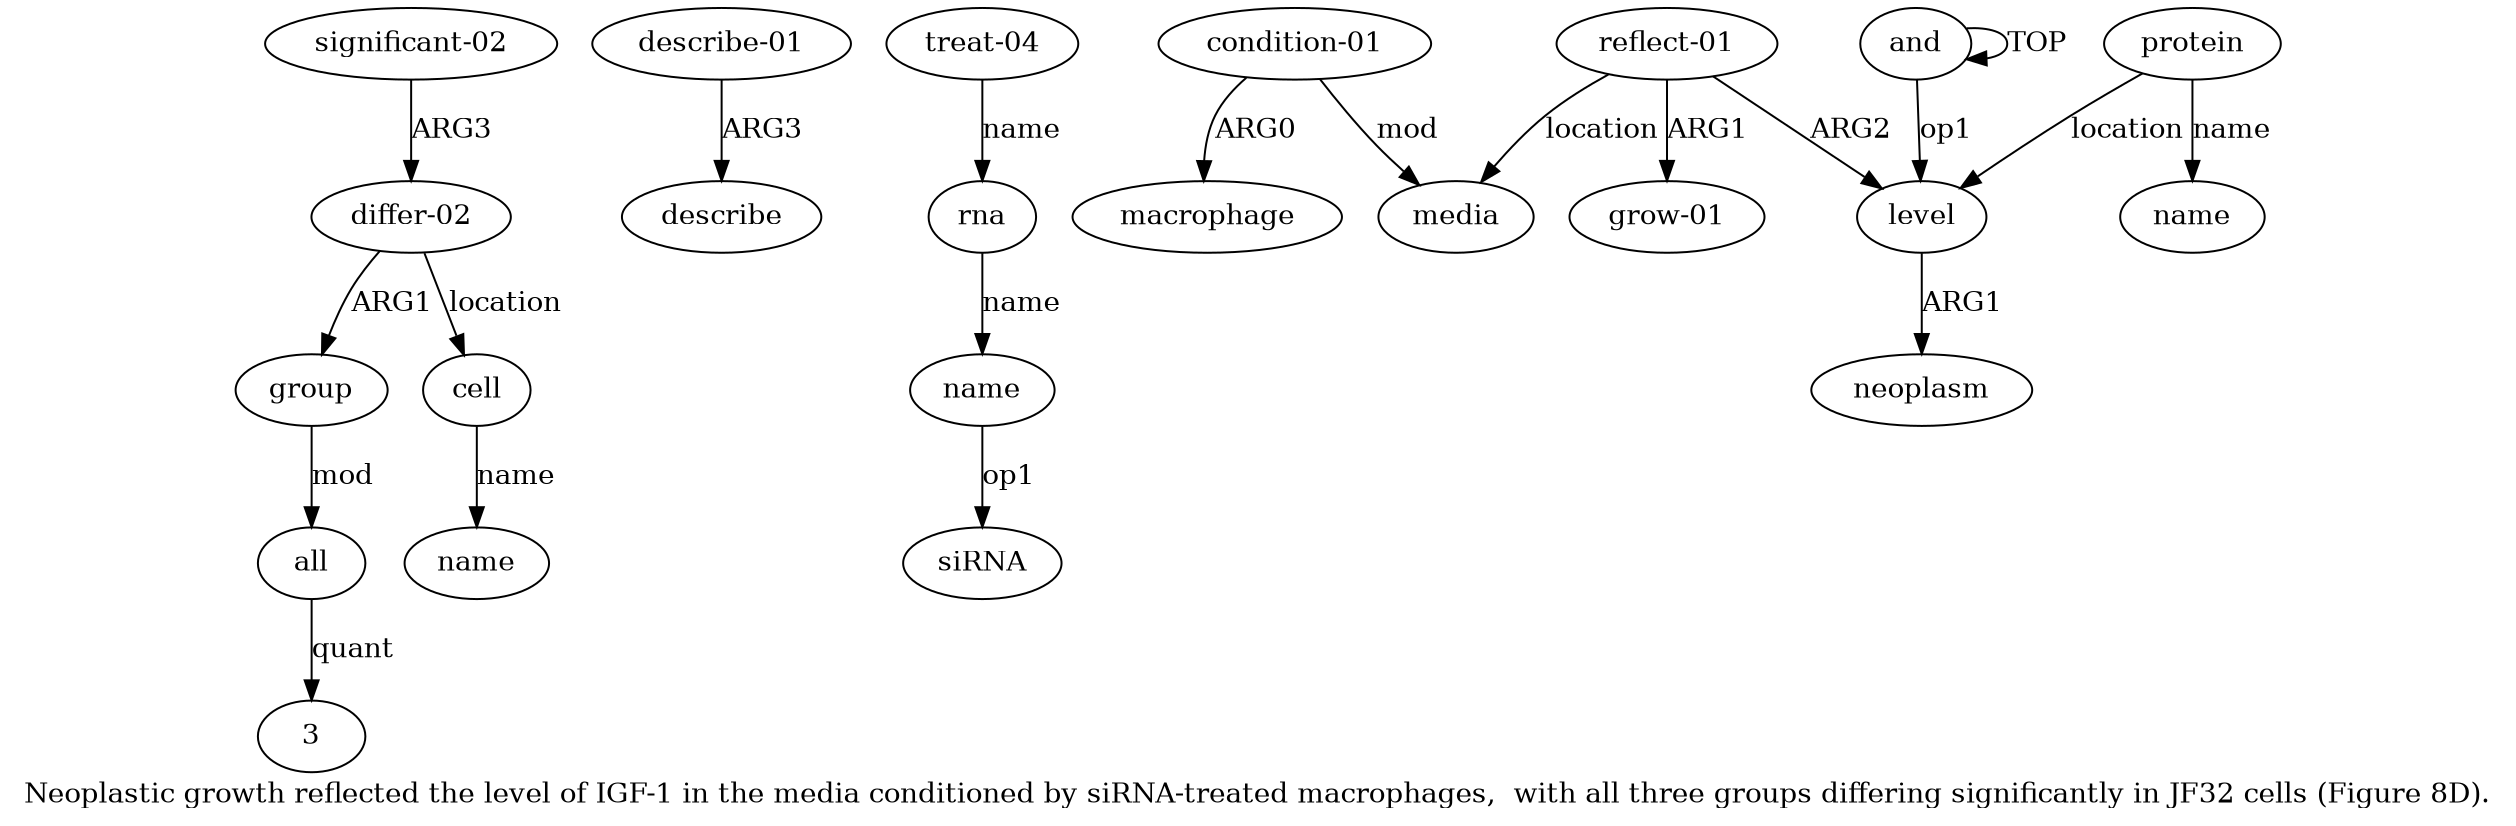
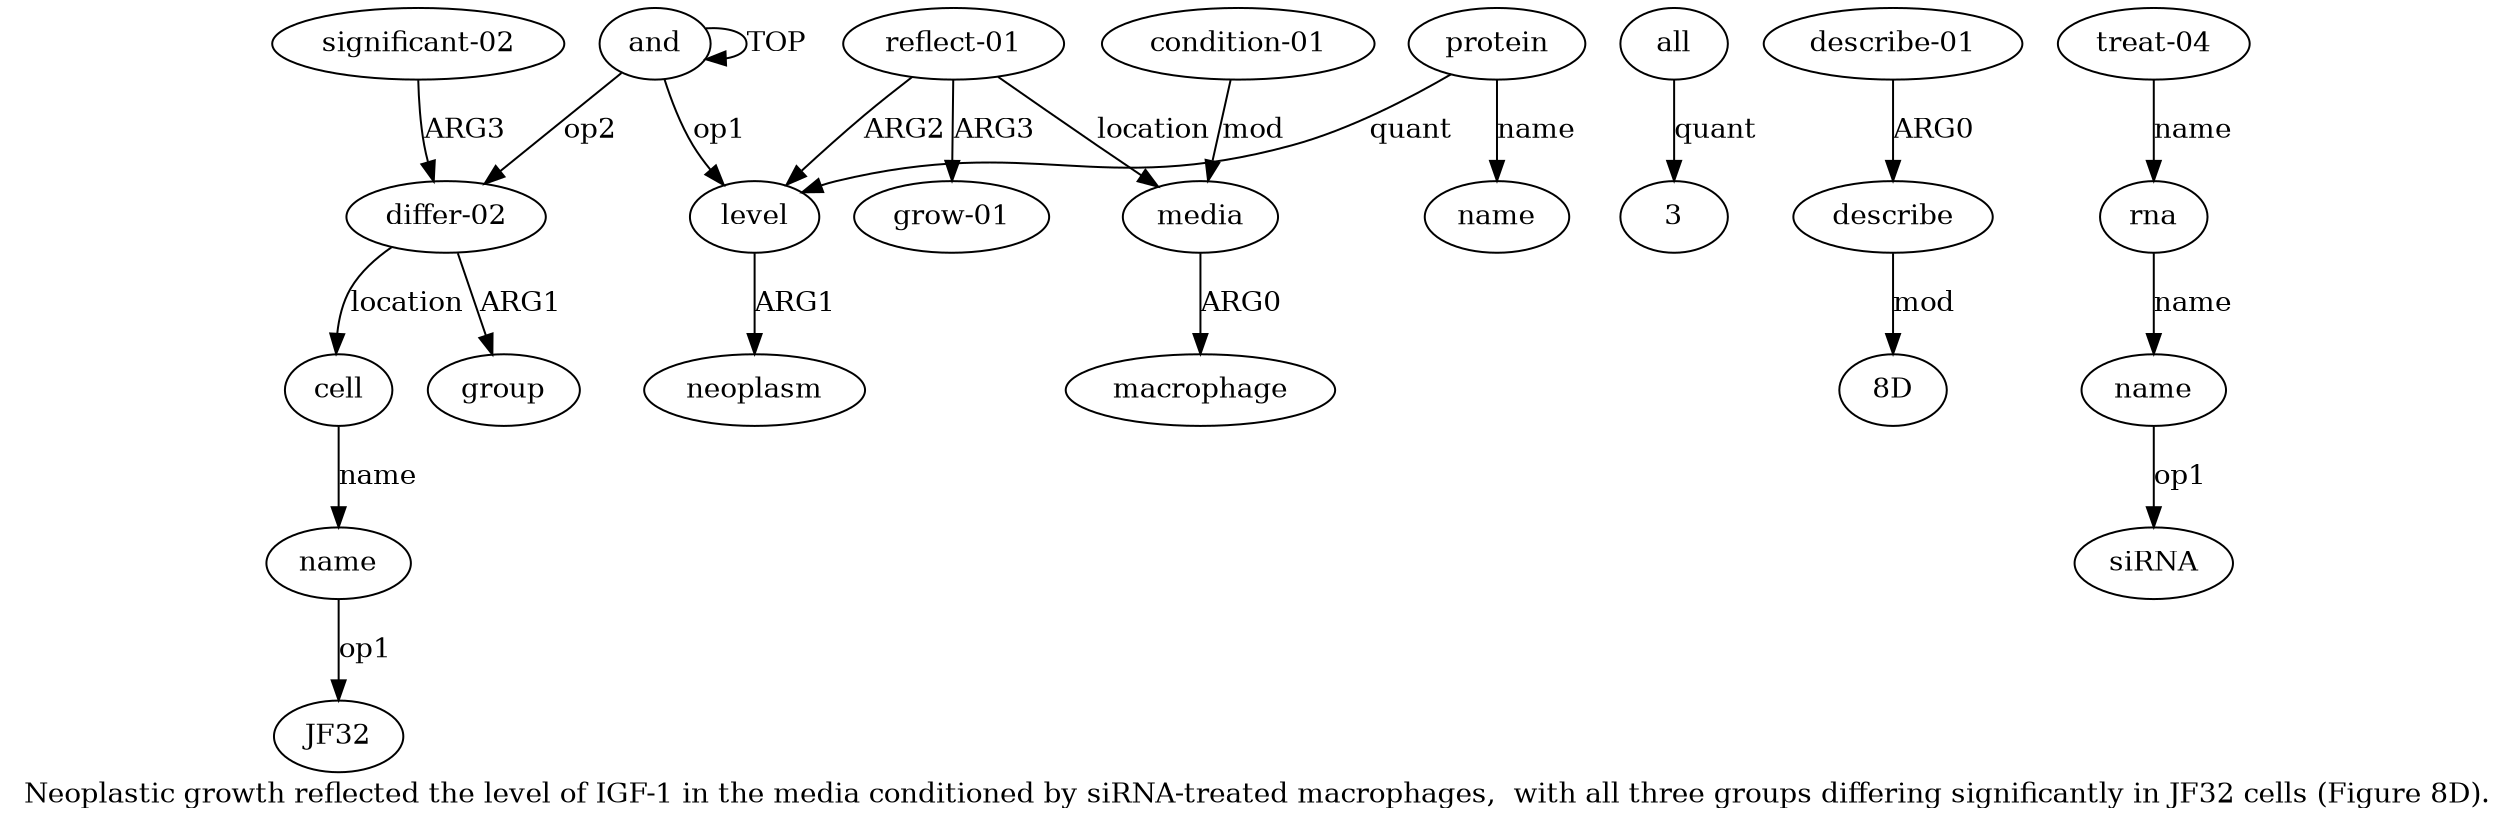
(1216, 115) -> (1200, 294)
none -> (561, 122)
(762, 130) -> (1934, 130)
(1708, 130) -> (994, 130)
(2128, 130) -> (1411, 130)
none -> (1893, 390)
(312, 467) -> none
none -> (339, 736)
